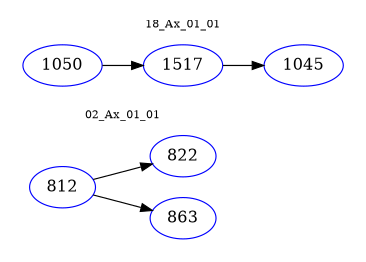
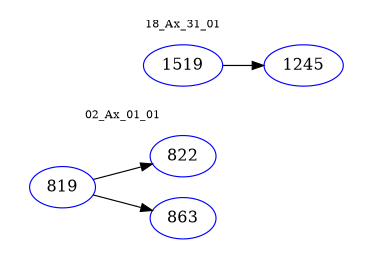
(183, 25) -> (183, 25)
(63, 65) -> none
(183, 65) -> (183, 65)
(304, 65) -> (304, 65)
(63, 187) -> (63, 187)
